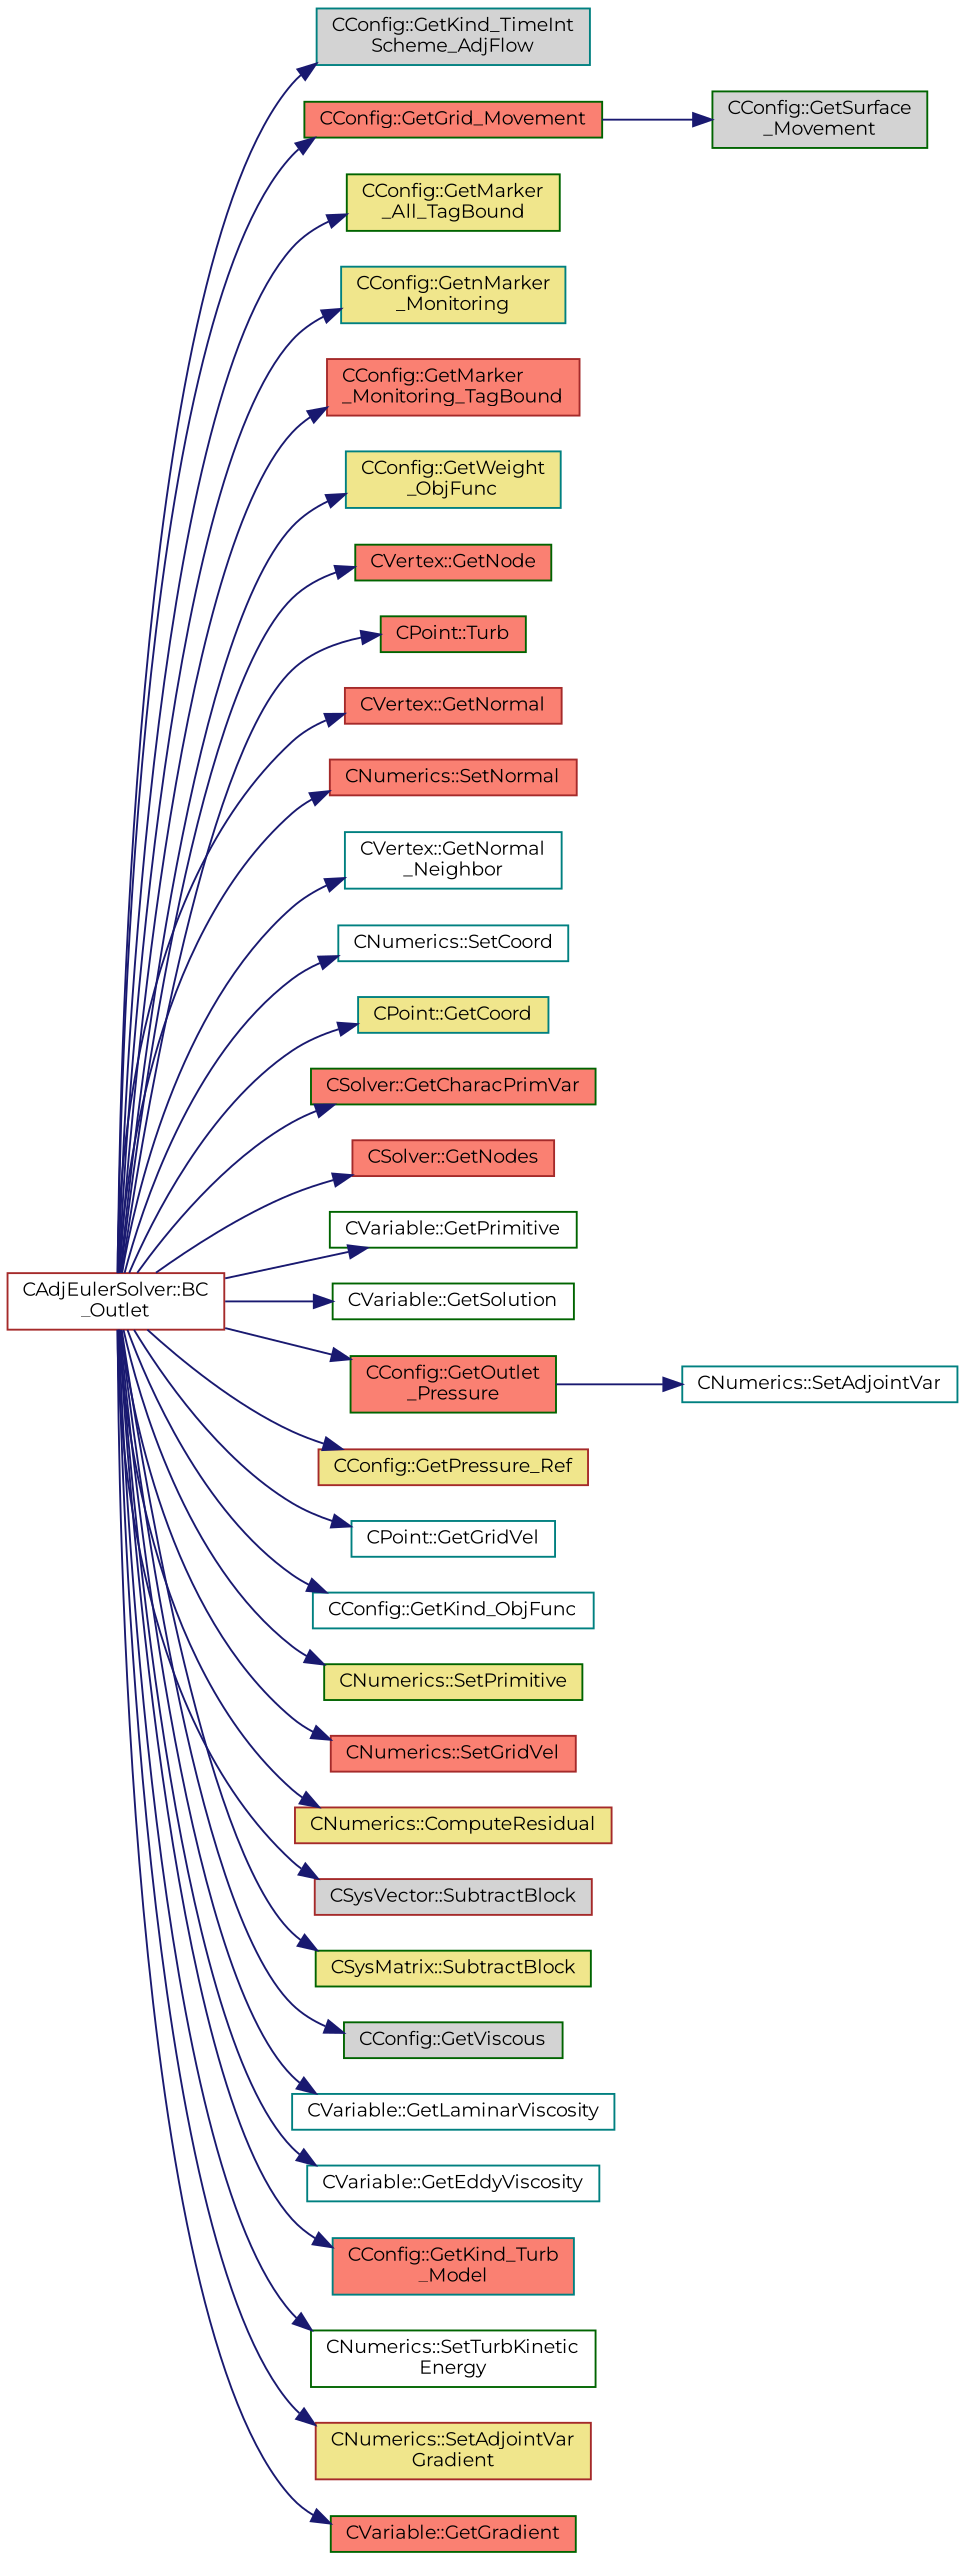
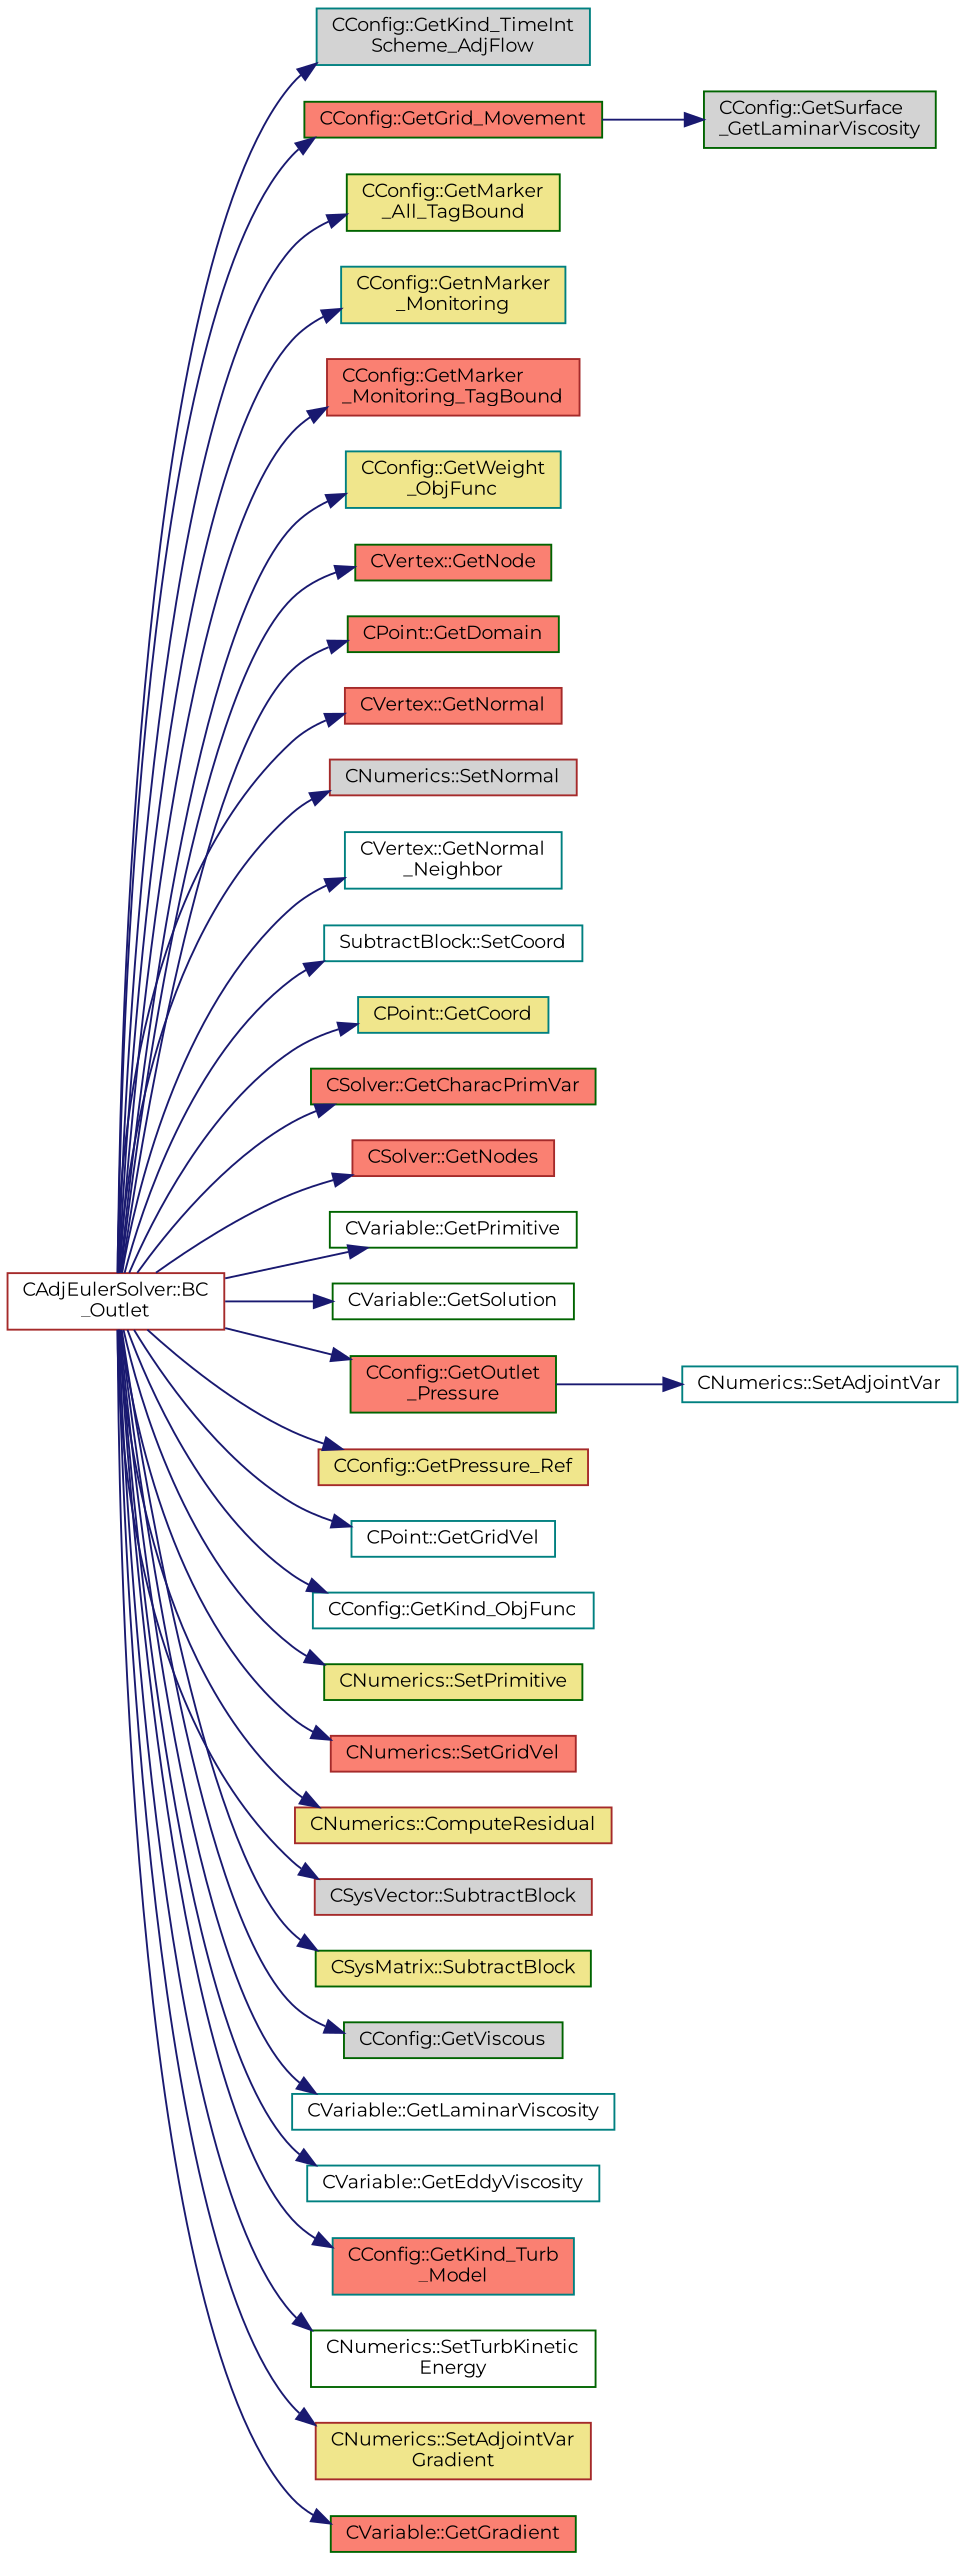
(820, 120) -> (820, 120)
(453, 634) -> (453, 634)
(453, 777) -> (453, 777)
(453, 943) -> (453, 943)
